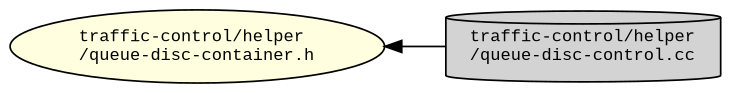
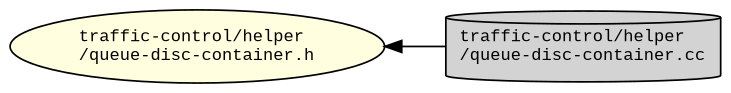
(583, 46) -> (583, 46)
